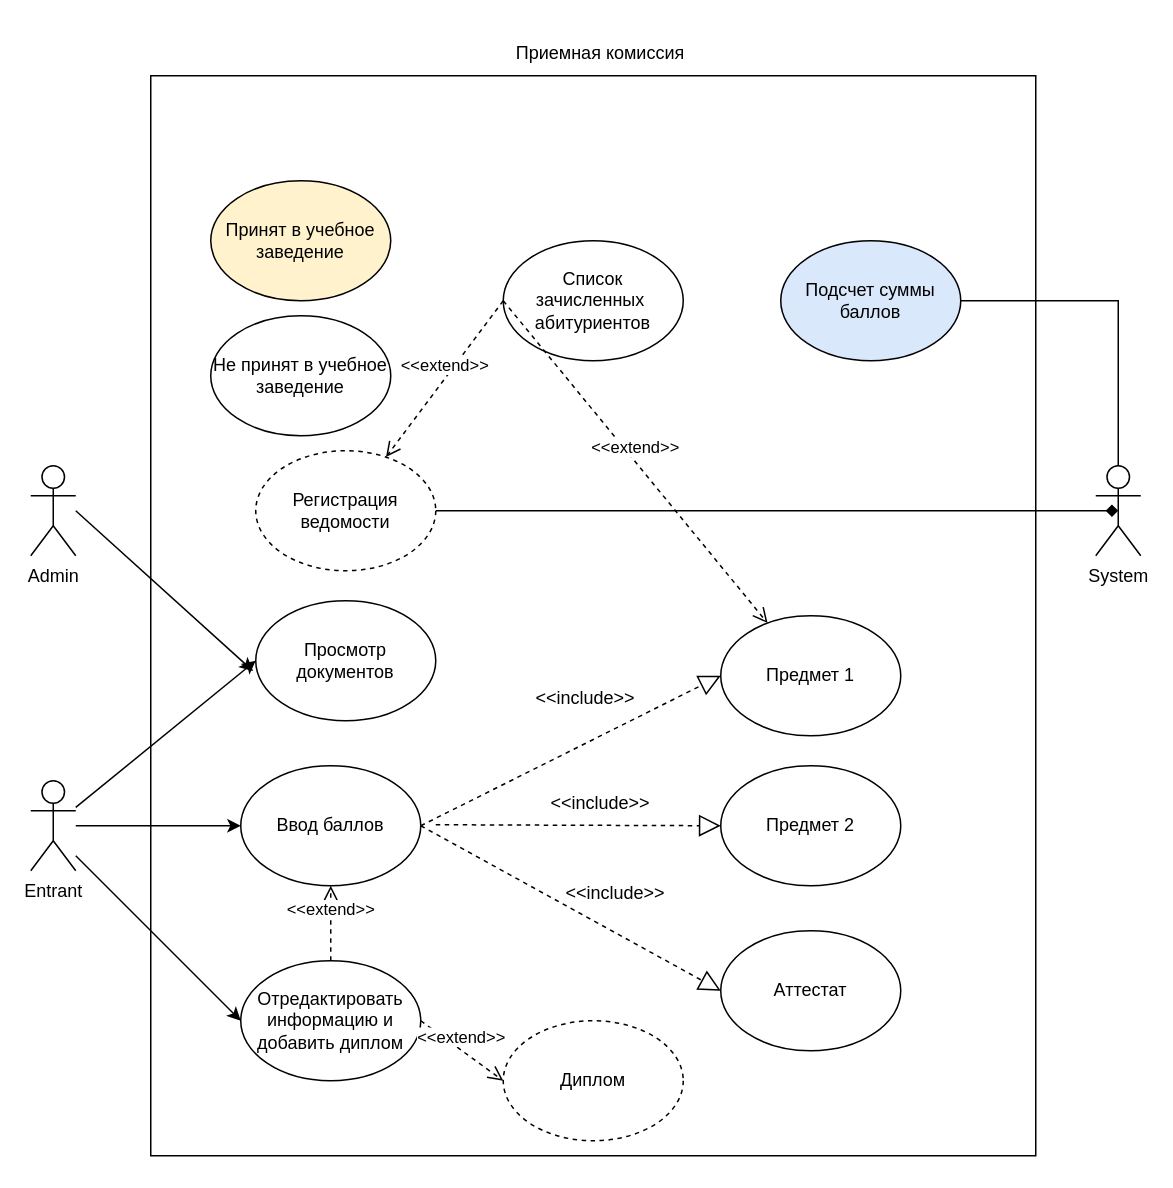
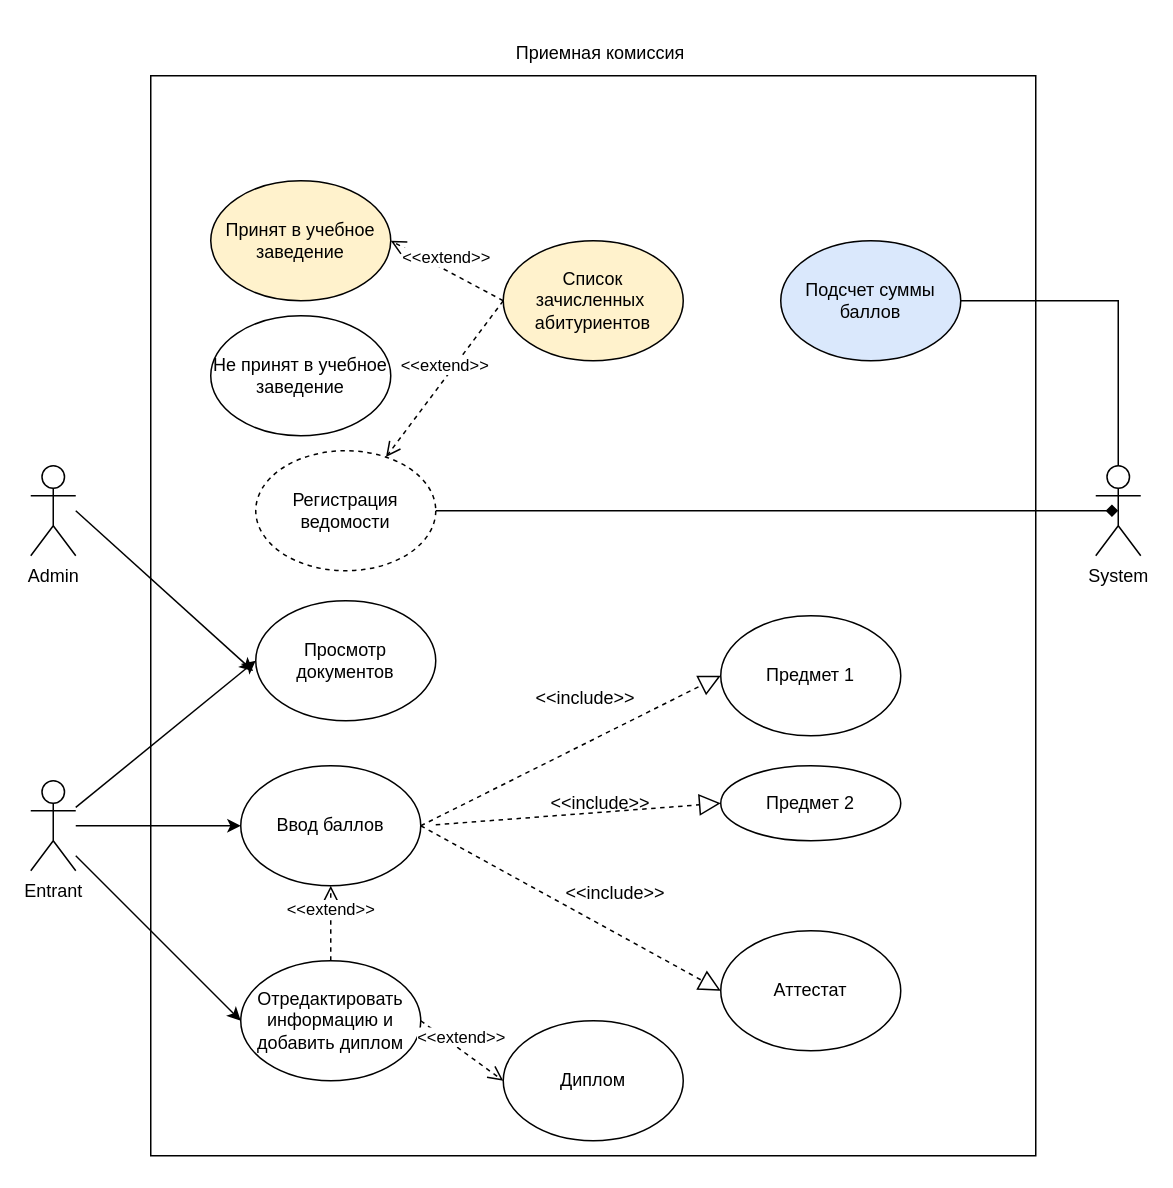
(593, 301) -> (593, 301)
(635, 461) -> (471, 284)
(811, 826) -> (811, 803)
(593, 1081) -> (593, 1081)
